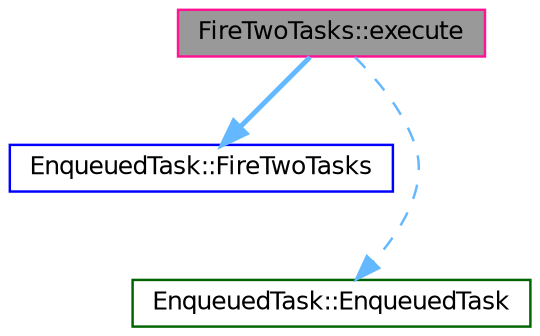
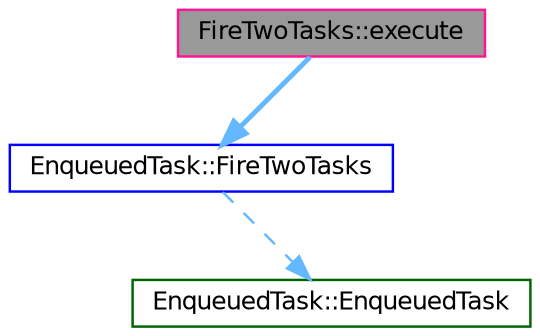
(417, 156) -> (258, 227)
